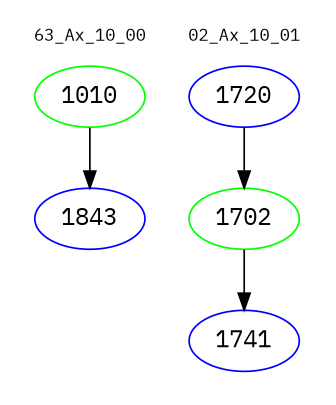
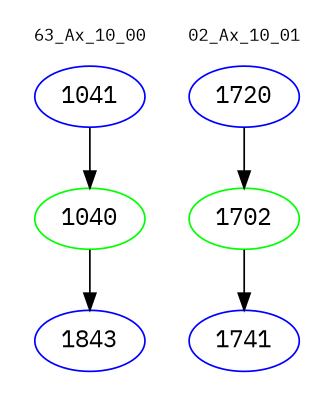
none -> (90, 97)
(90, 97) -> (90, 219)
